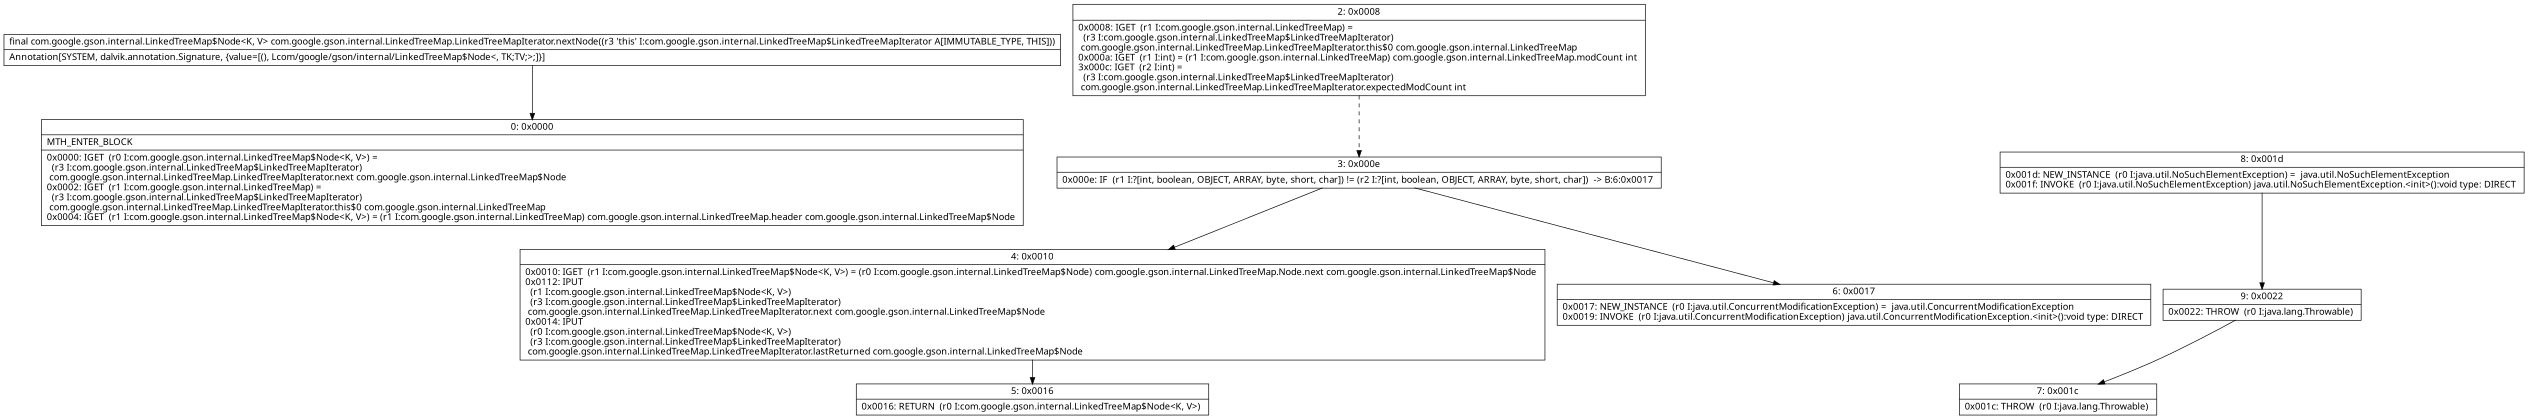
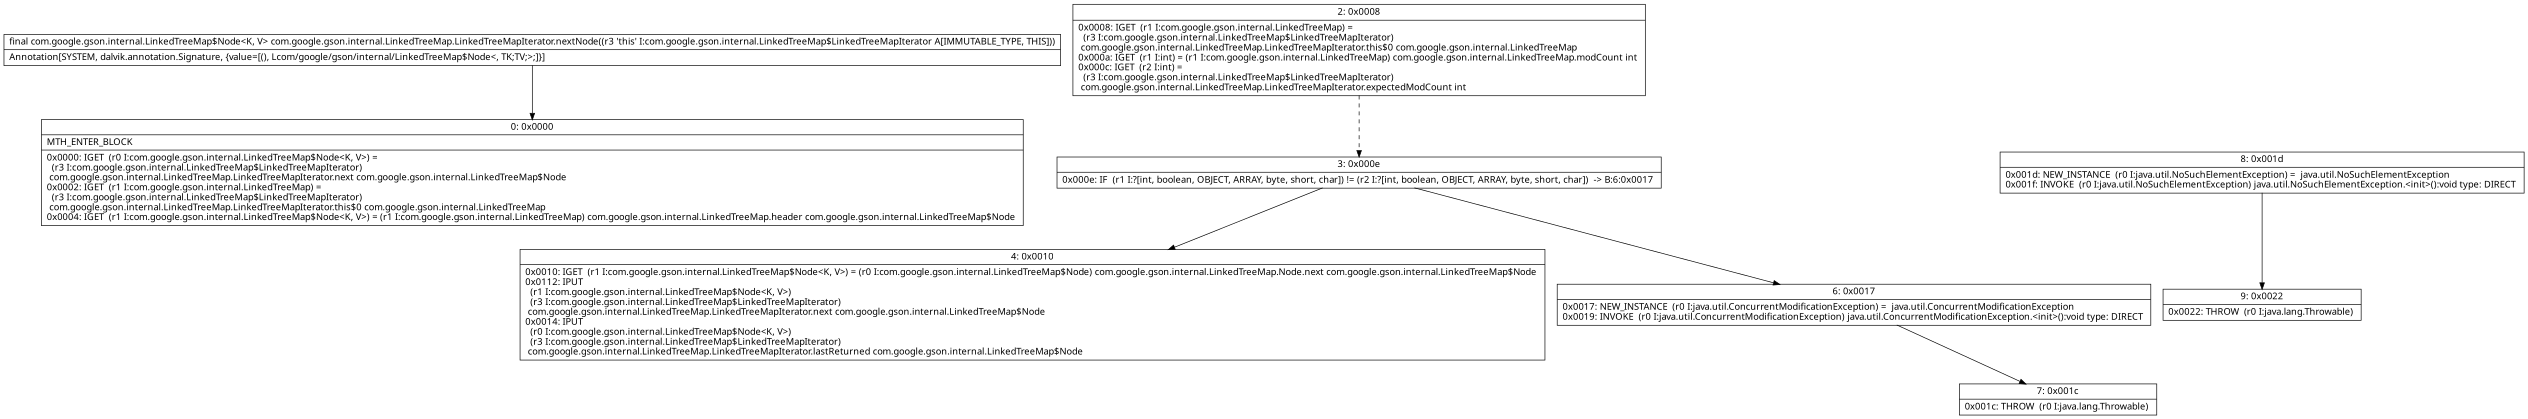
(1132, 68) -> (1132, 68)
(2171, 353) -> (1958, 353)
(1033, 399) -> none
